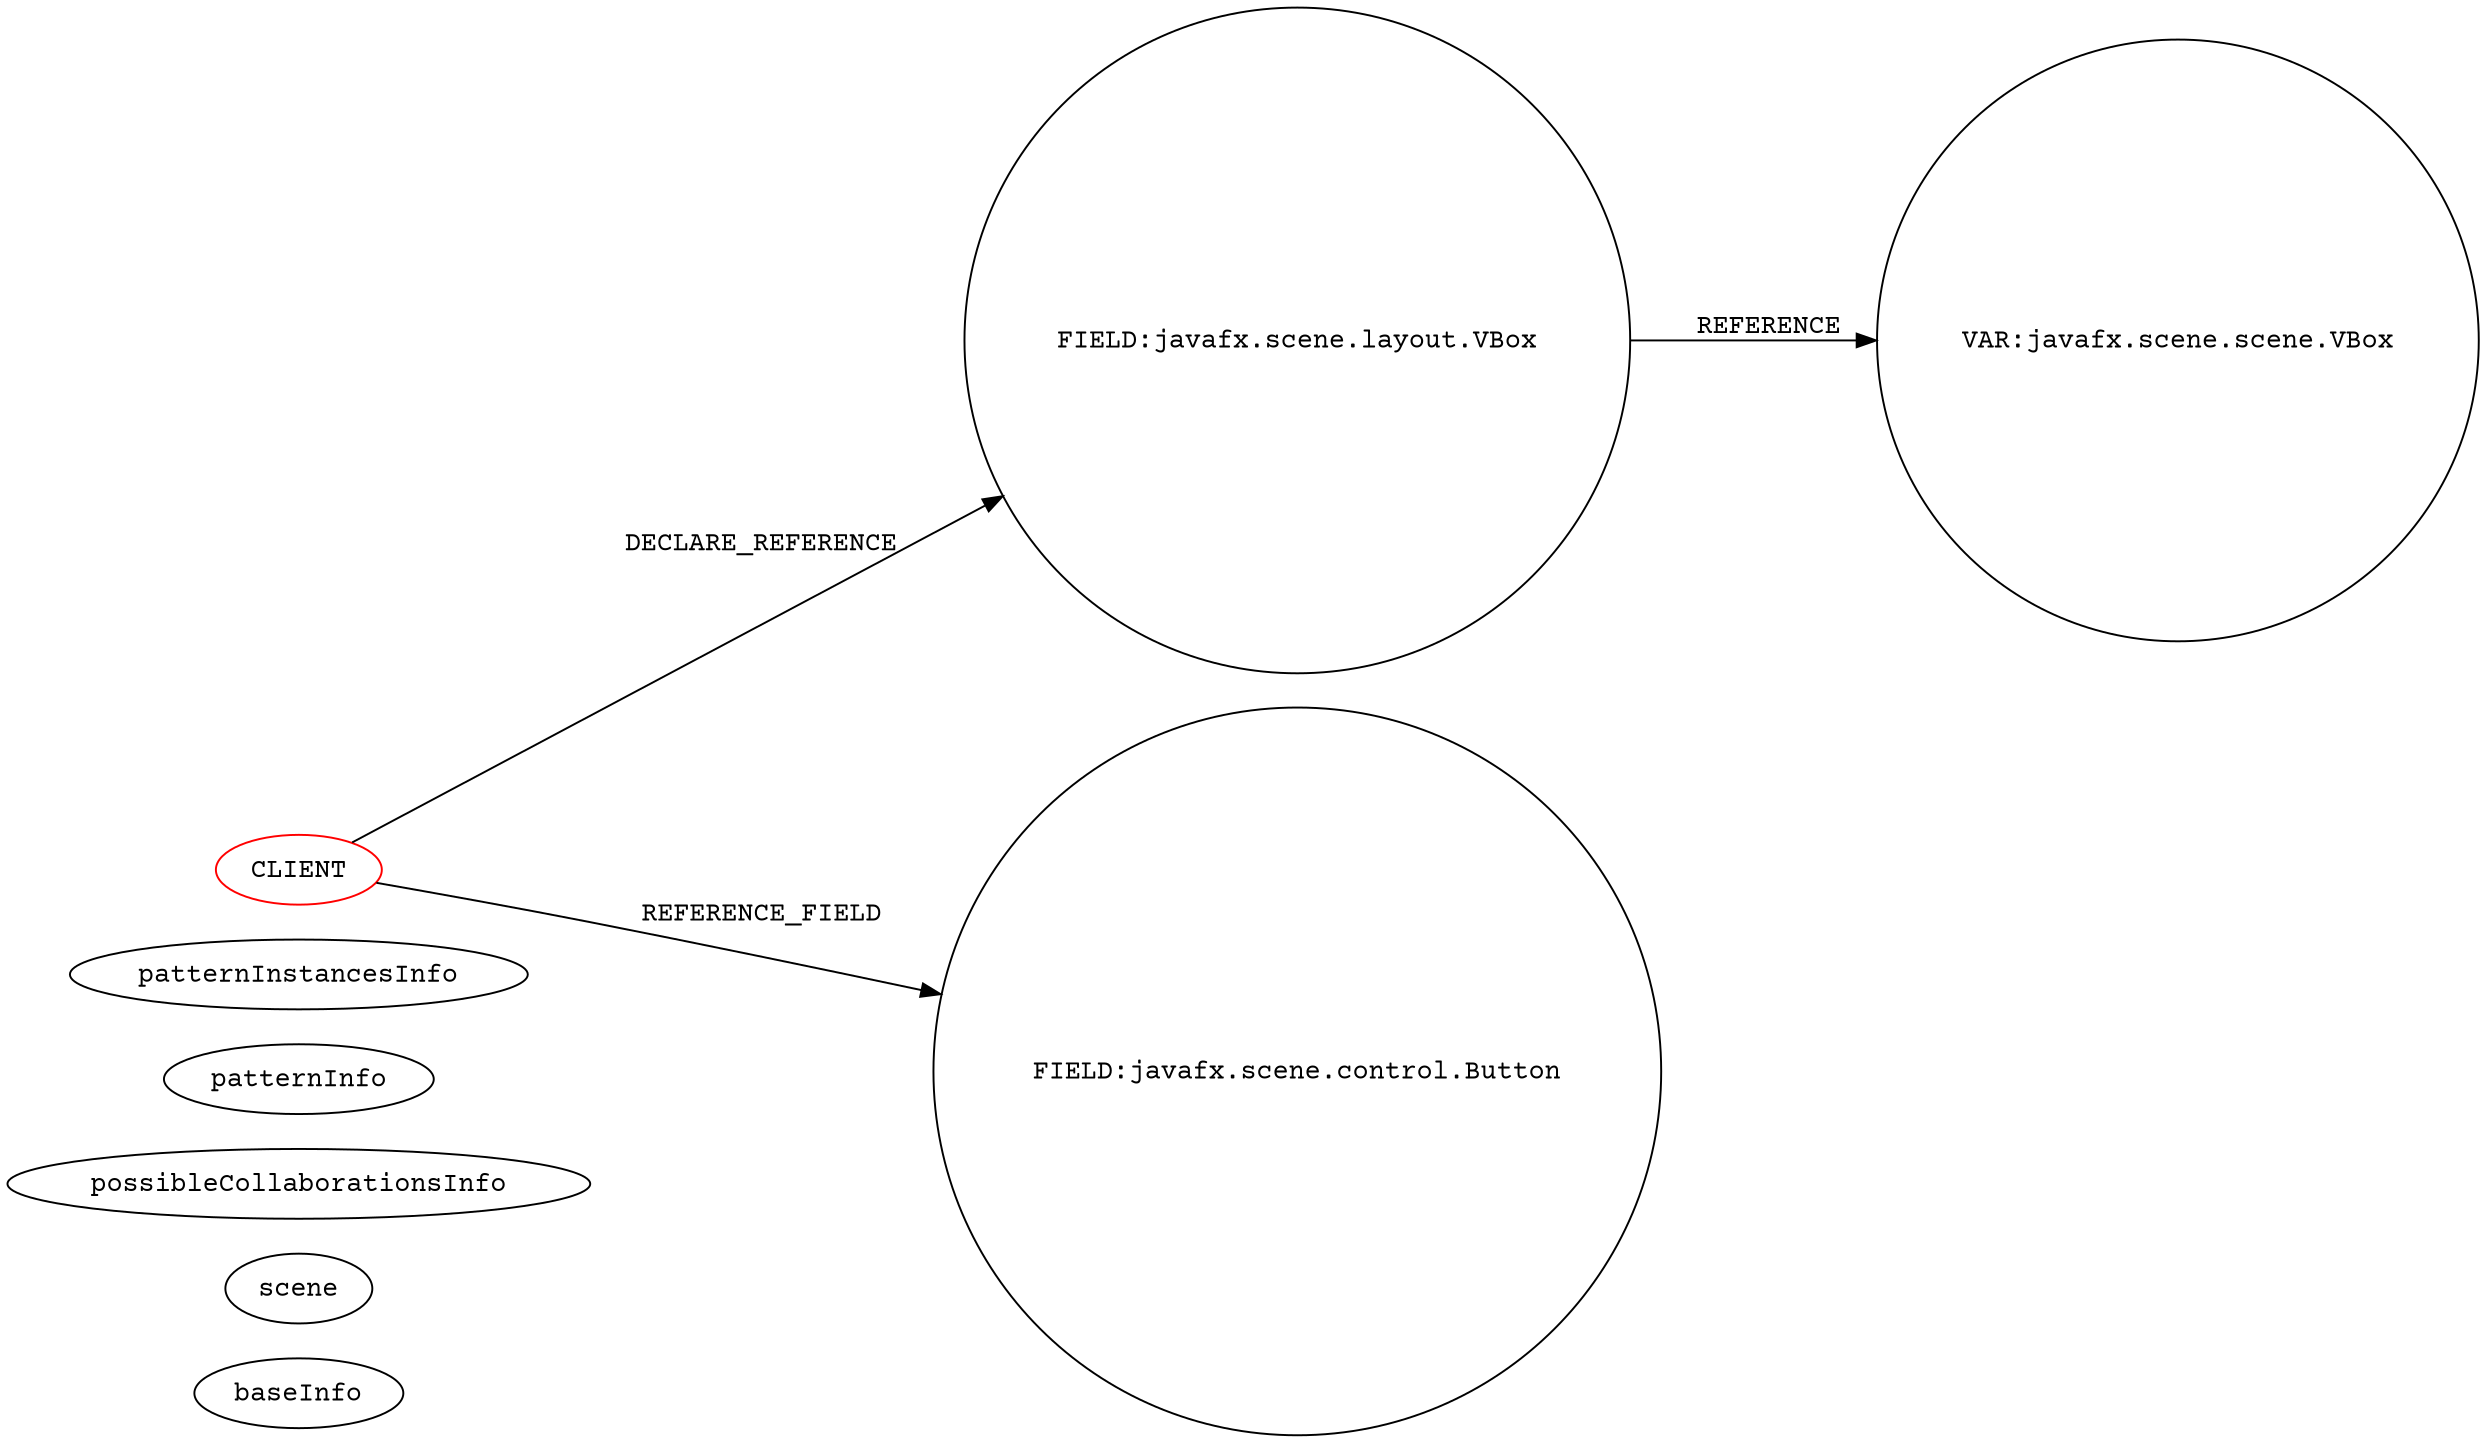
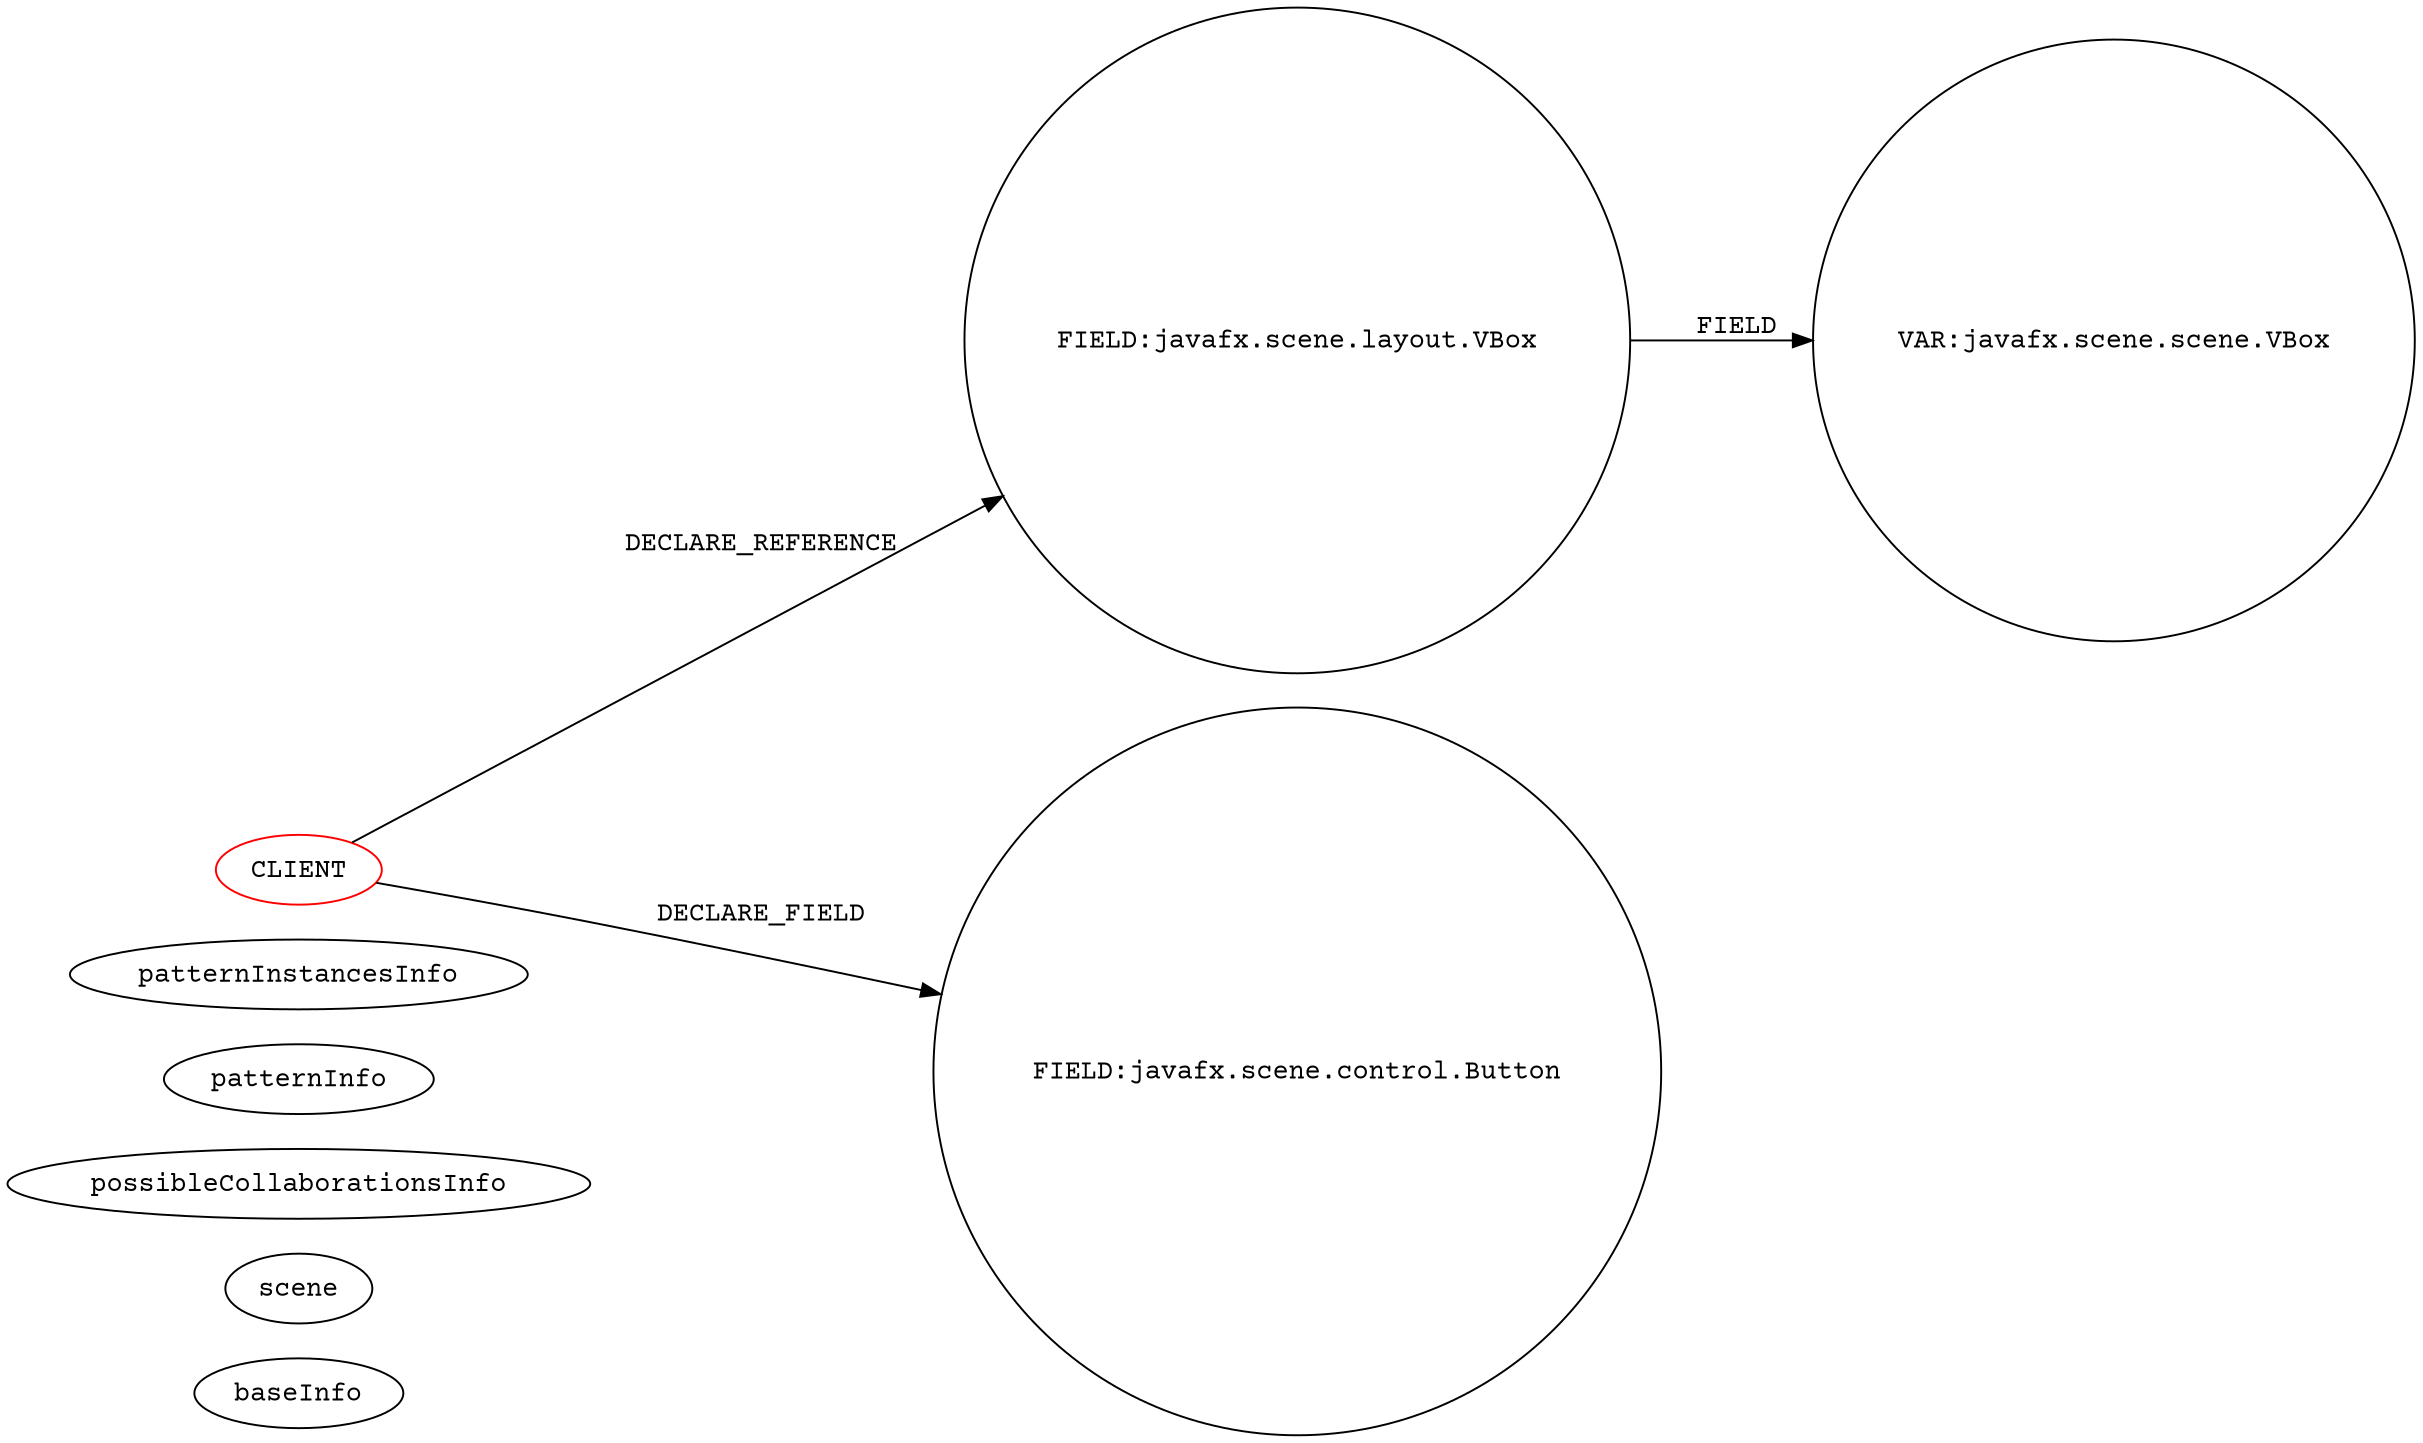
(1769, 326) -> (1737, 326)
(762, 913) -> (762, 913)
